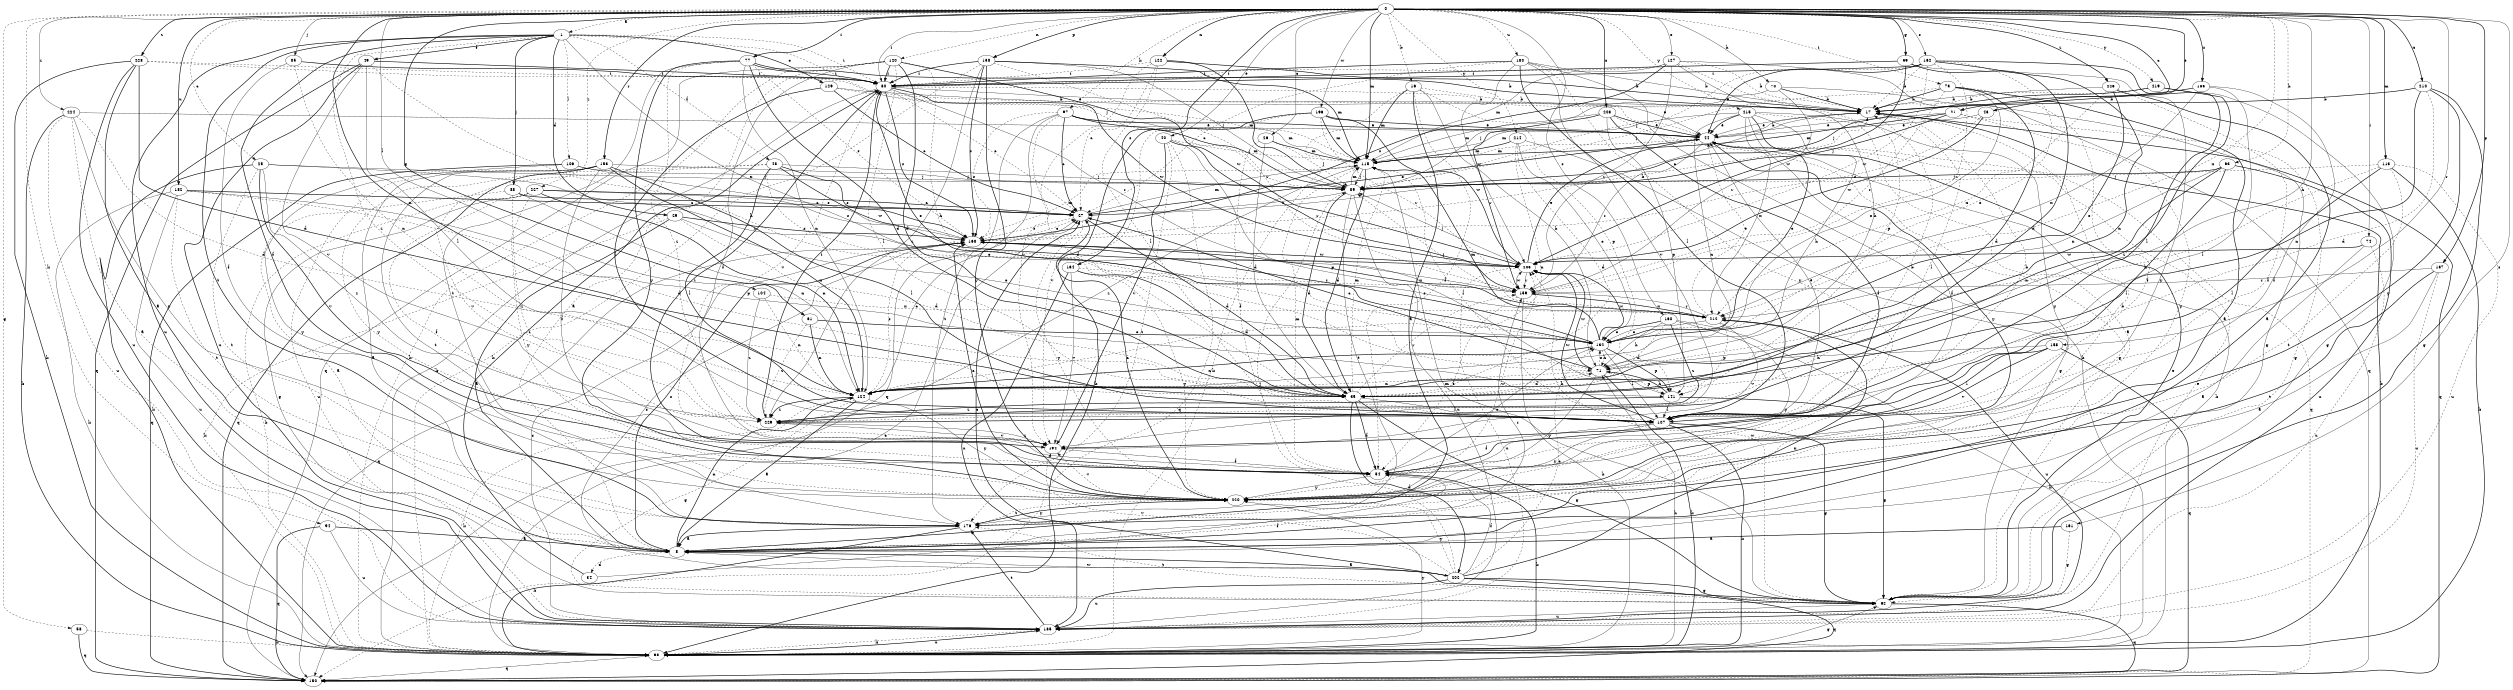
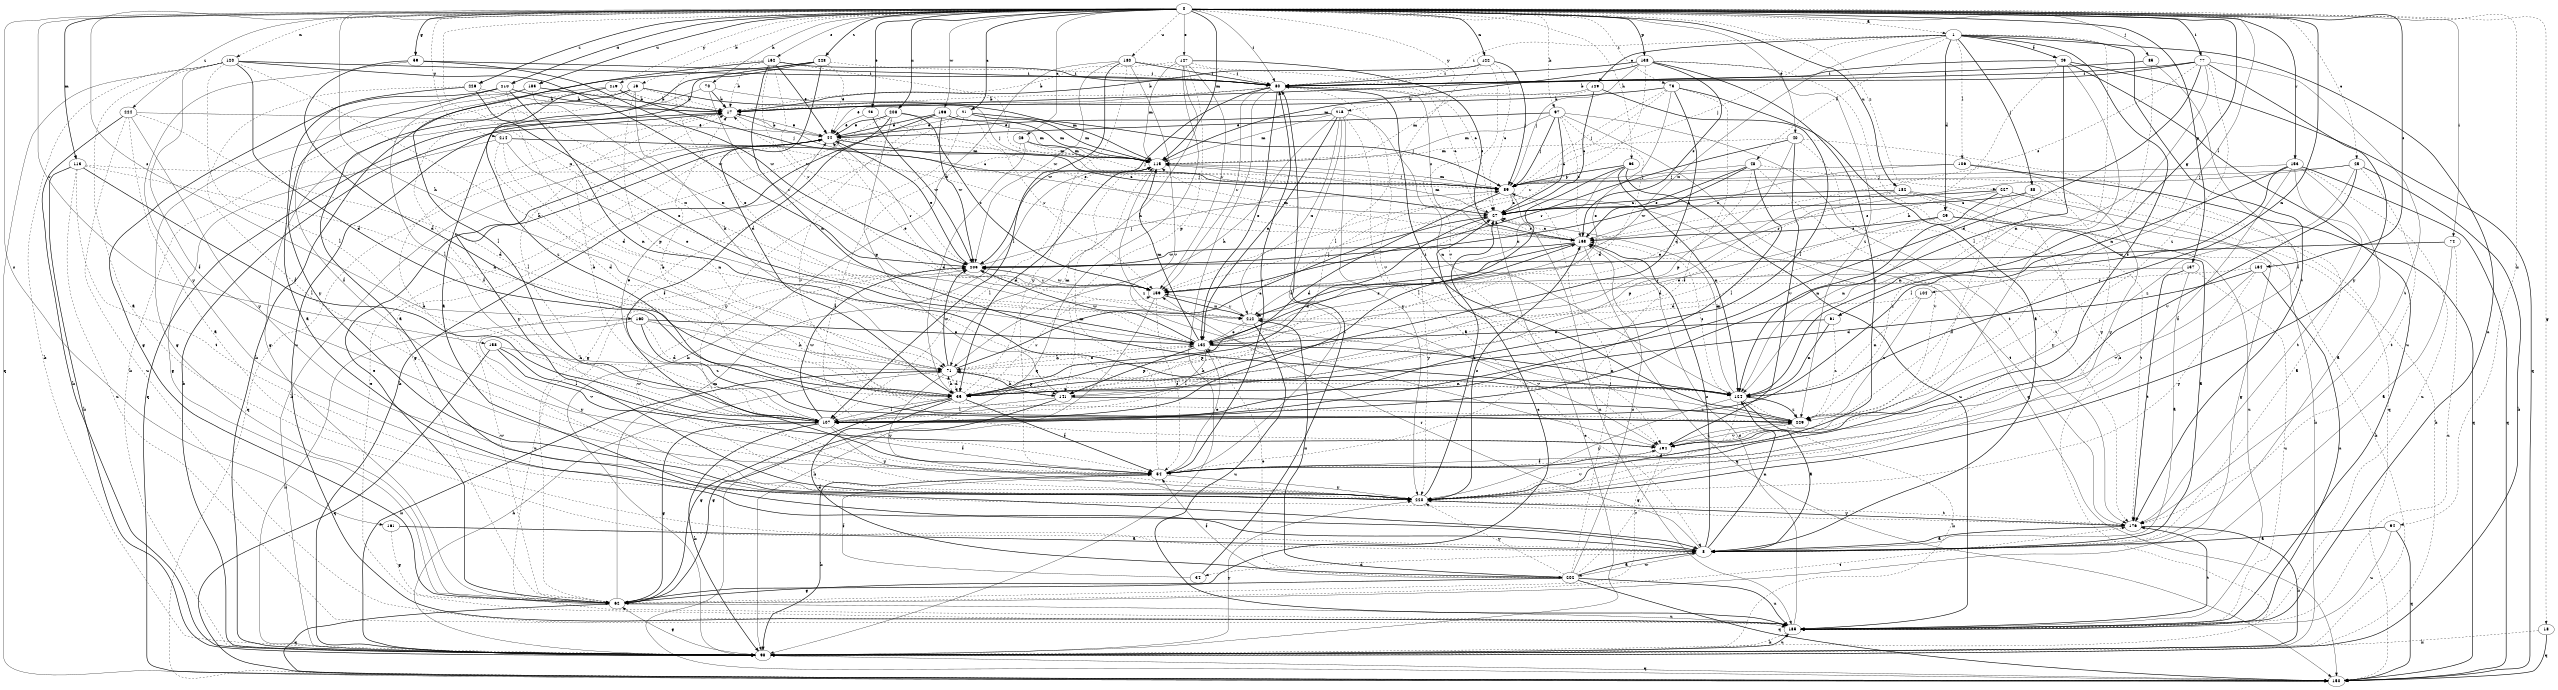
(1692, 89) -> none
(916, 184) -> (1430, 154)
(504, 301) -> (2041, 294)
(775, 399) -> (1401, 404)
(79, 630) -> (2546, 630)
